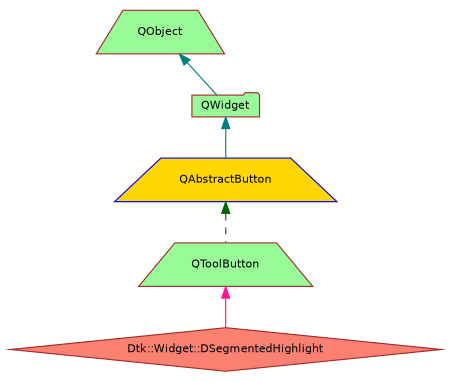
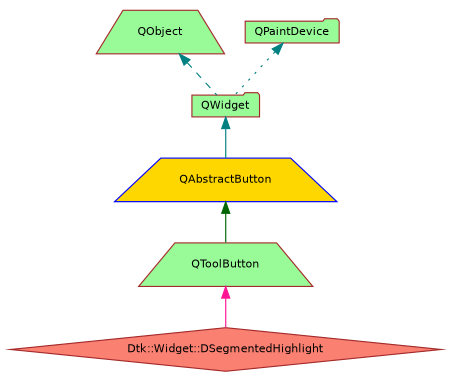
none -> (292, 32)
(202, 79) -> (202, 79)
(226, 228) -> (226, 228)
